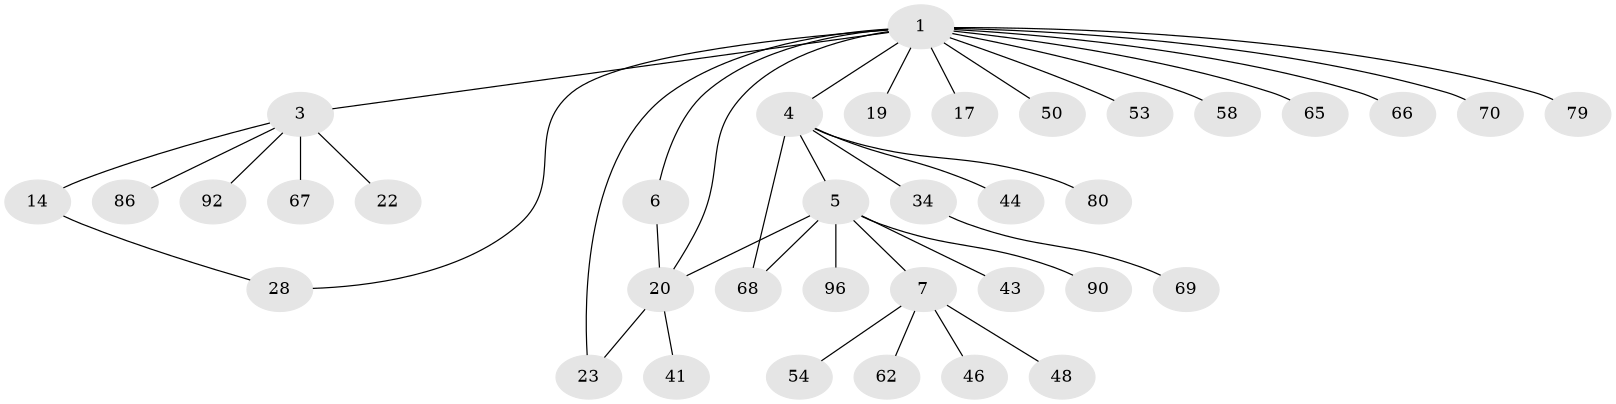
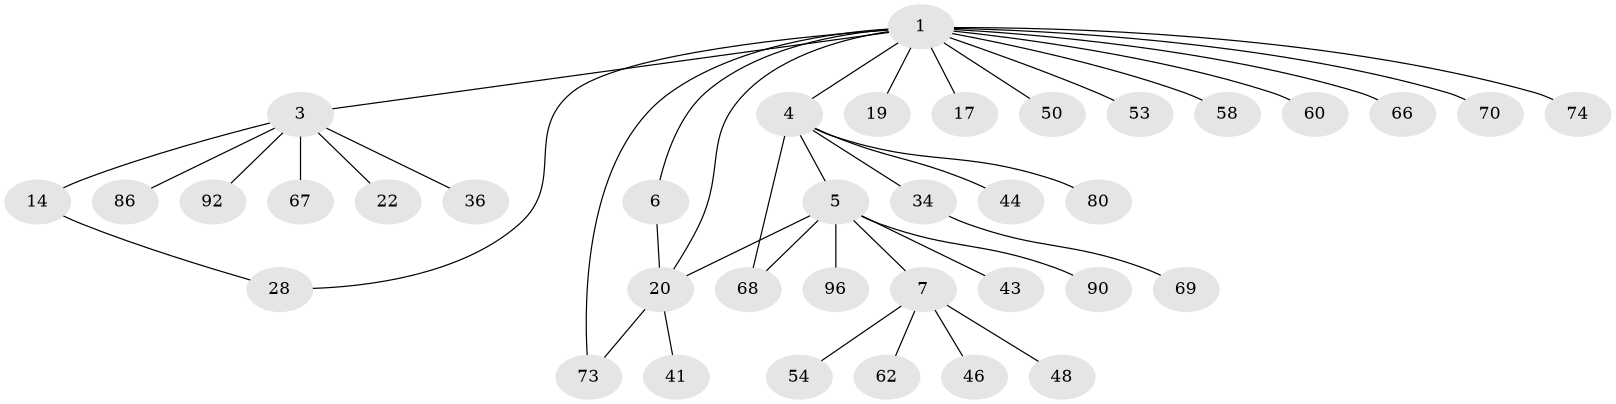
(1315, 114) -> (1315, 114)
(1578, 114) -> (1578, 114)
none -> (476, 202)
(589, 377) -> (589, 377)
